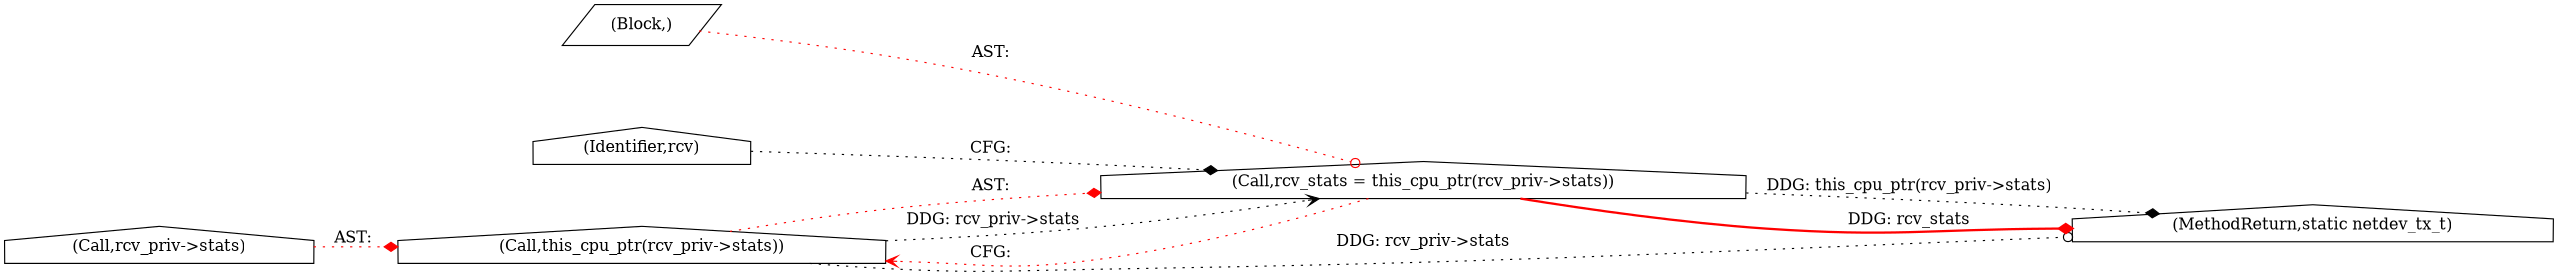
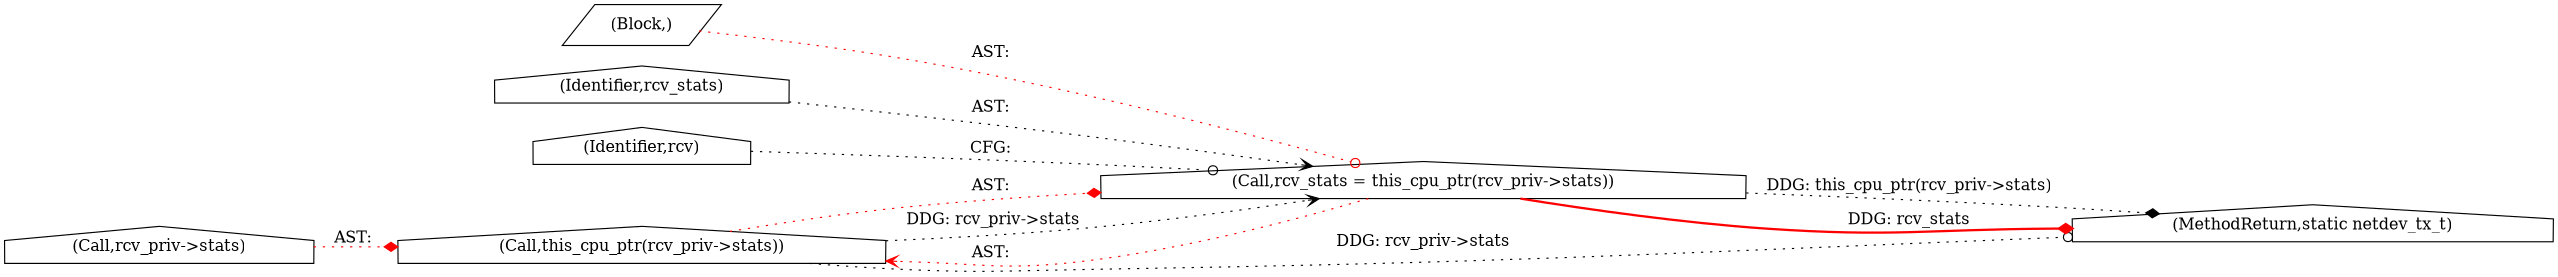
none -> (642, 86)
(977, 159) -> (977, 159)
(993, 253) -> (993, 253)
